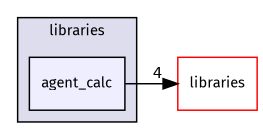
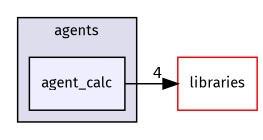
(77, 32) -> (77, 32)
